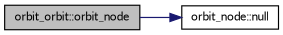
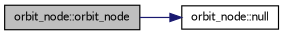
(72, 17) -> (72, 17)
